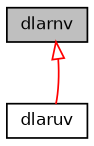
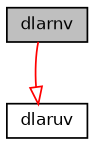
(58, 82) -> (36, 64)
